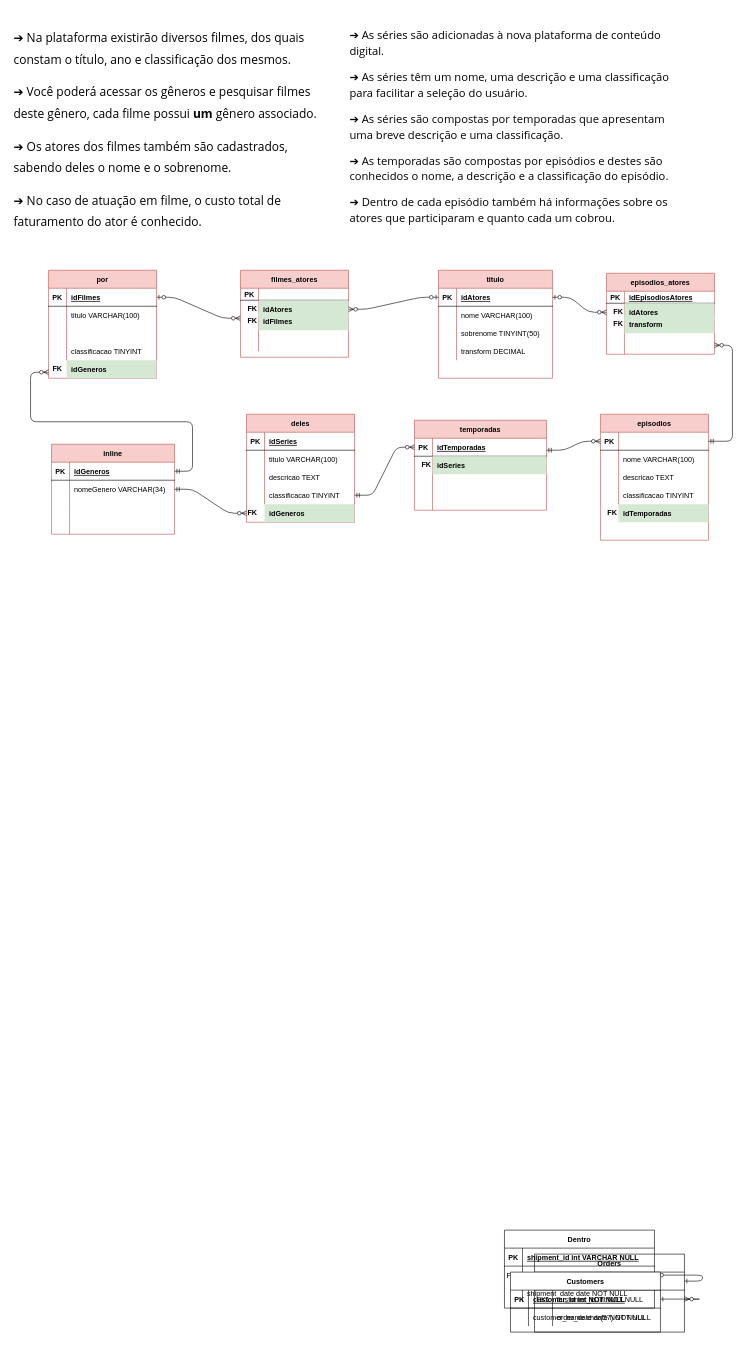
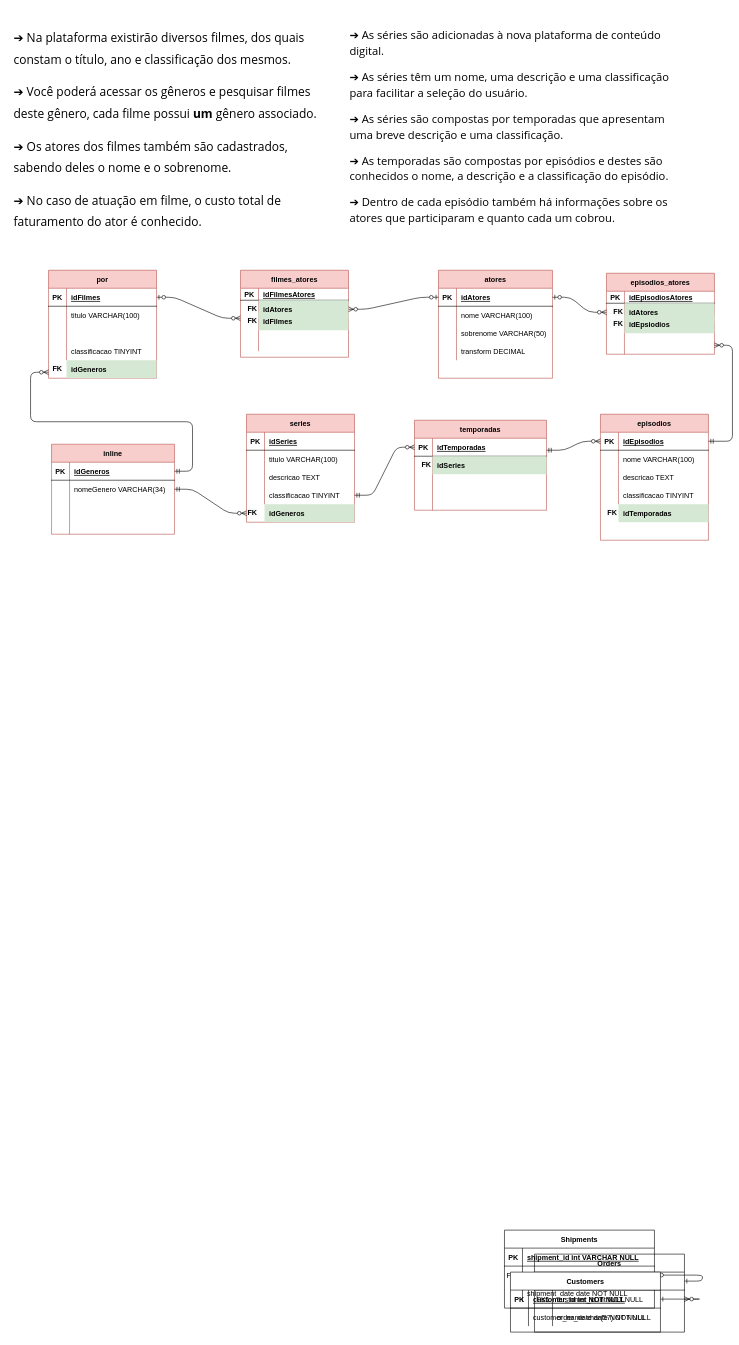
(495, 280) -> (495, 280)
none -> (303, 294)
(647, 325) -> (648, 325)
(502, 334) -> (502, 334)
(300, 424) -> (300, 424)
none -> (663, 441)
(579, 1240) -> (579, 1240)
